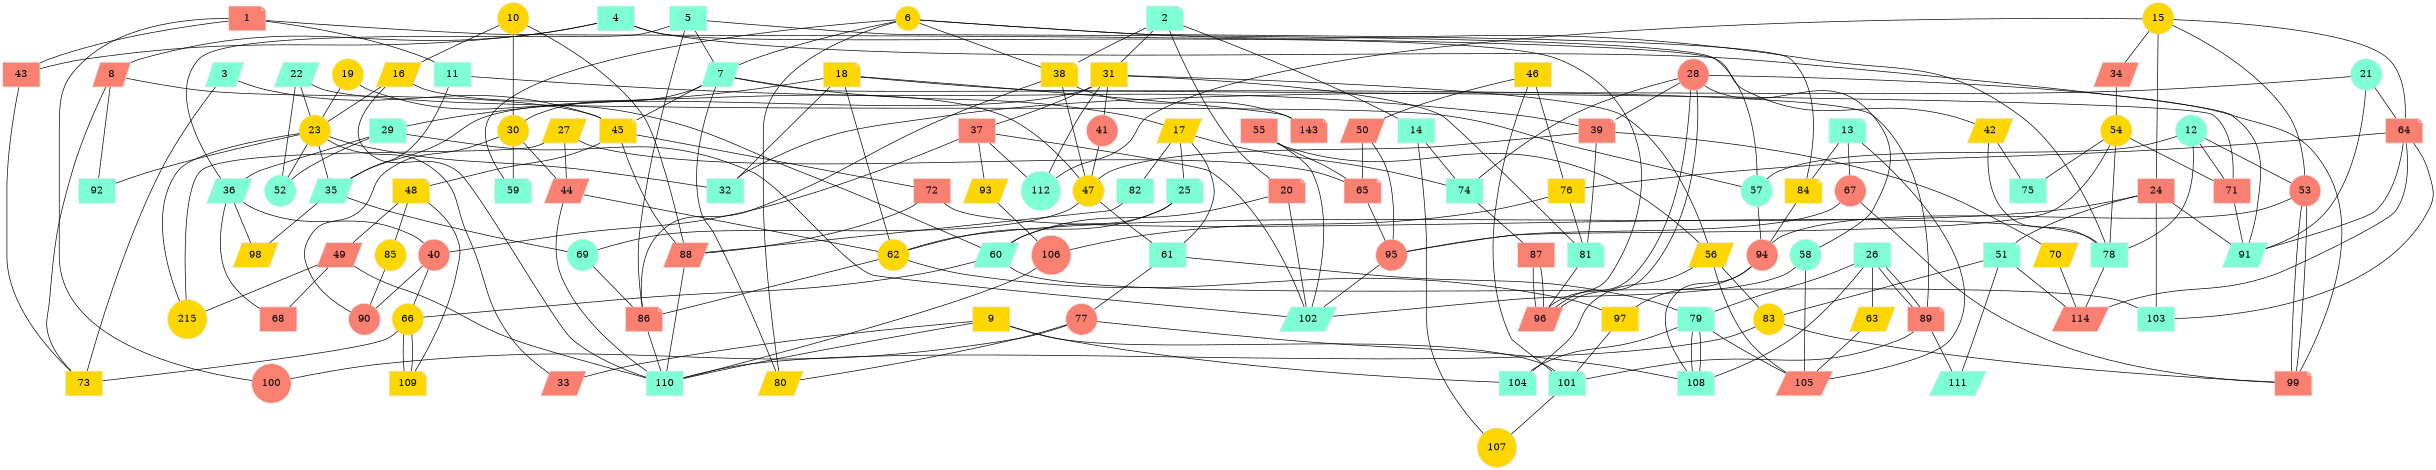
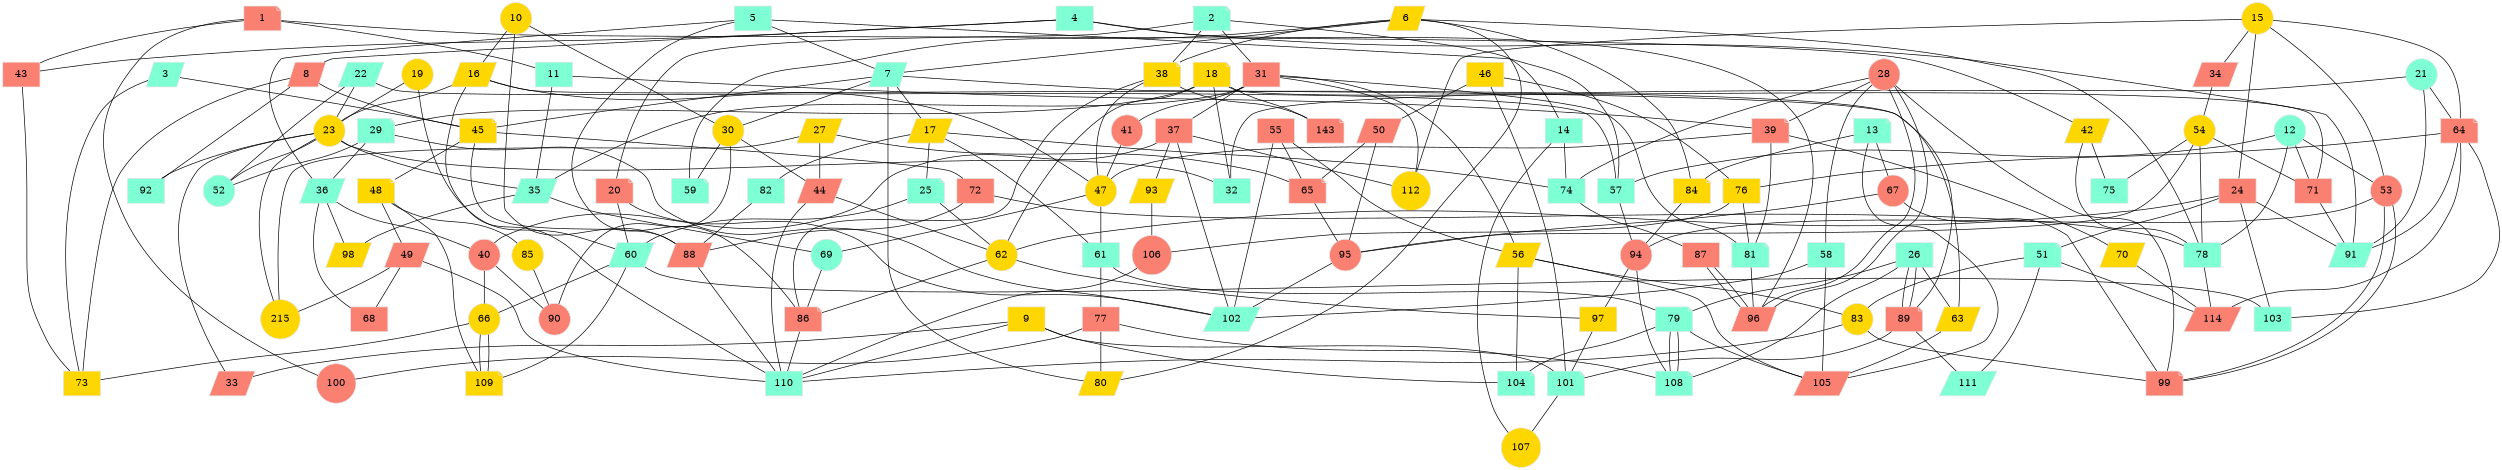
(908, 18) -> (1406, 18)
(1109, 75) -> (1261, 75)
none -> (1299, 91)
(1041, 191) -> (1411, 191)
(1757, 191) -> (1616, 191)
(1806, 255) -> (1826, 255)
(1082, 319) -> (1101, 319)
none -> (578, 338)
